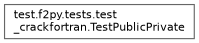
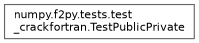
(99, 22) -> (99, 22)
